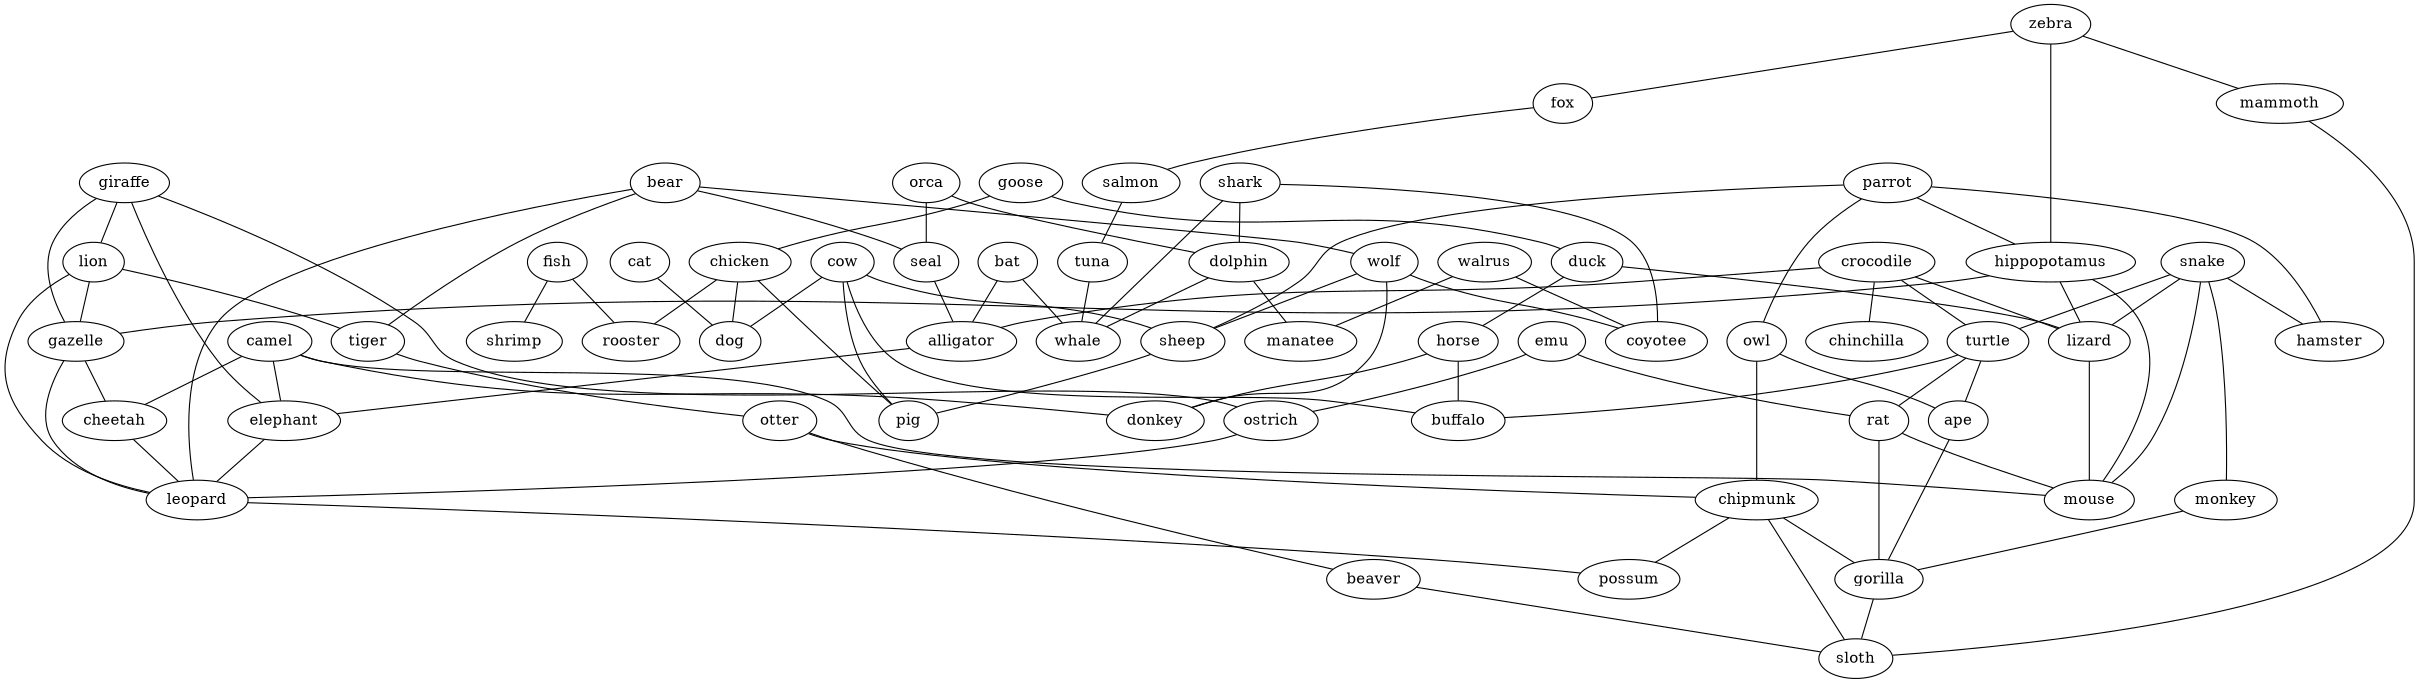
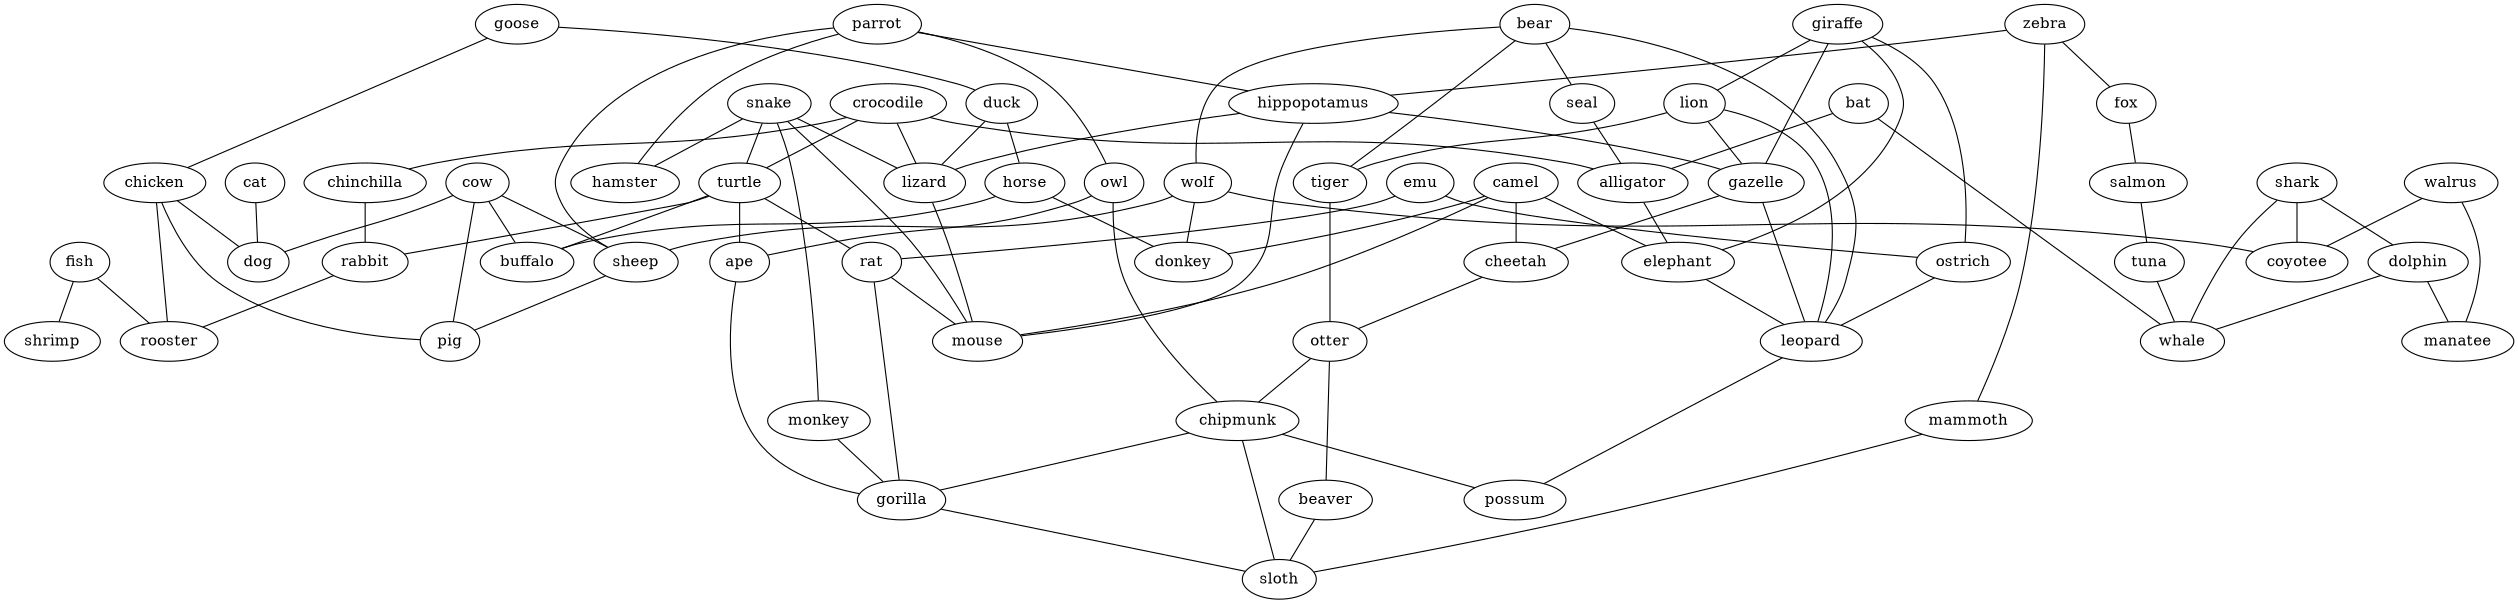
(926, 183) -> none
none -> (365, 262)
(156, 460) -> (1420, 303)
